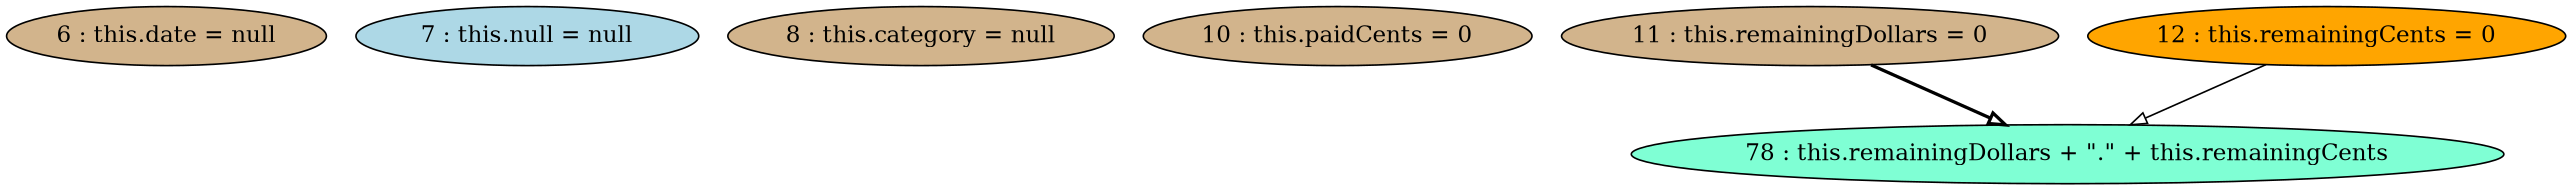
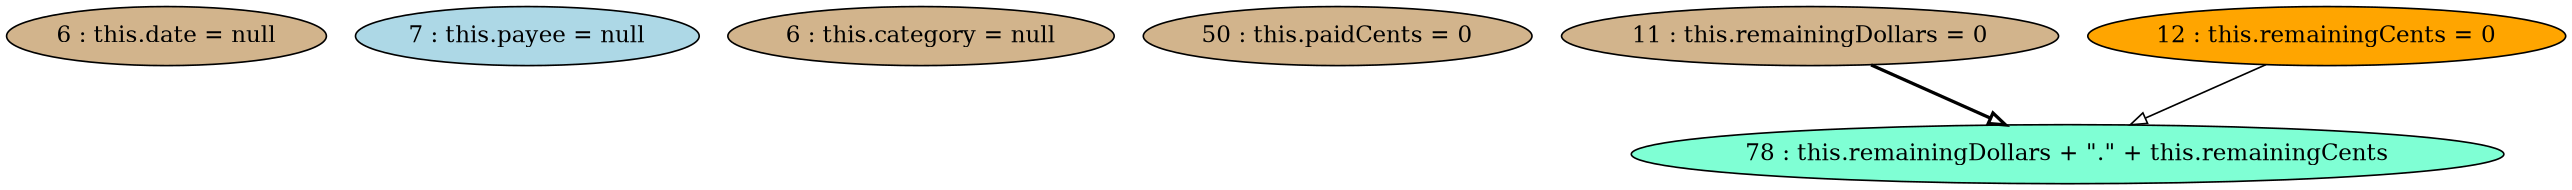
(527, 36) -> (527, 36)
(921, 36) -> (921, 36)
(1338, 36) -> (1338, 36)
